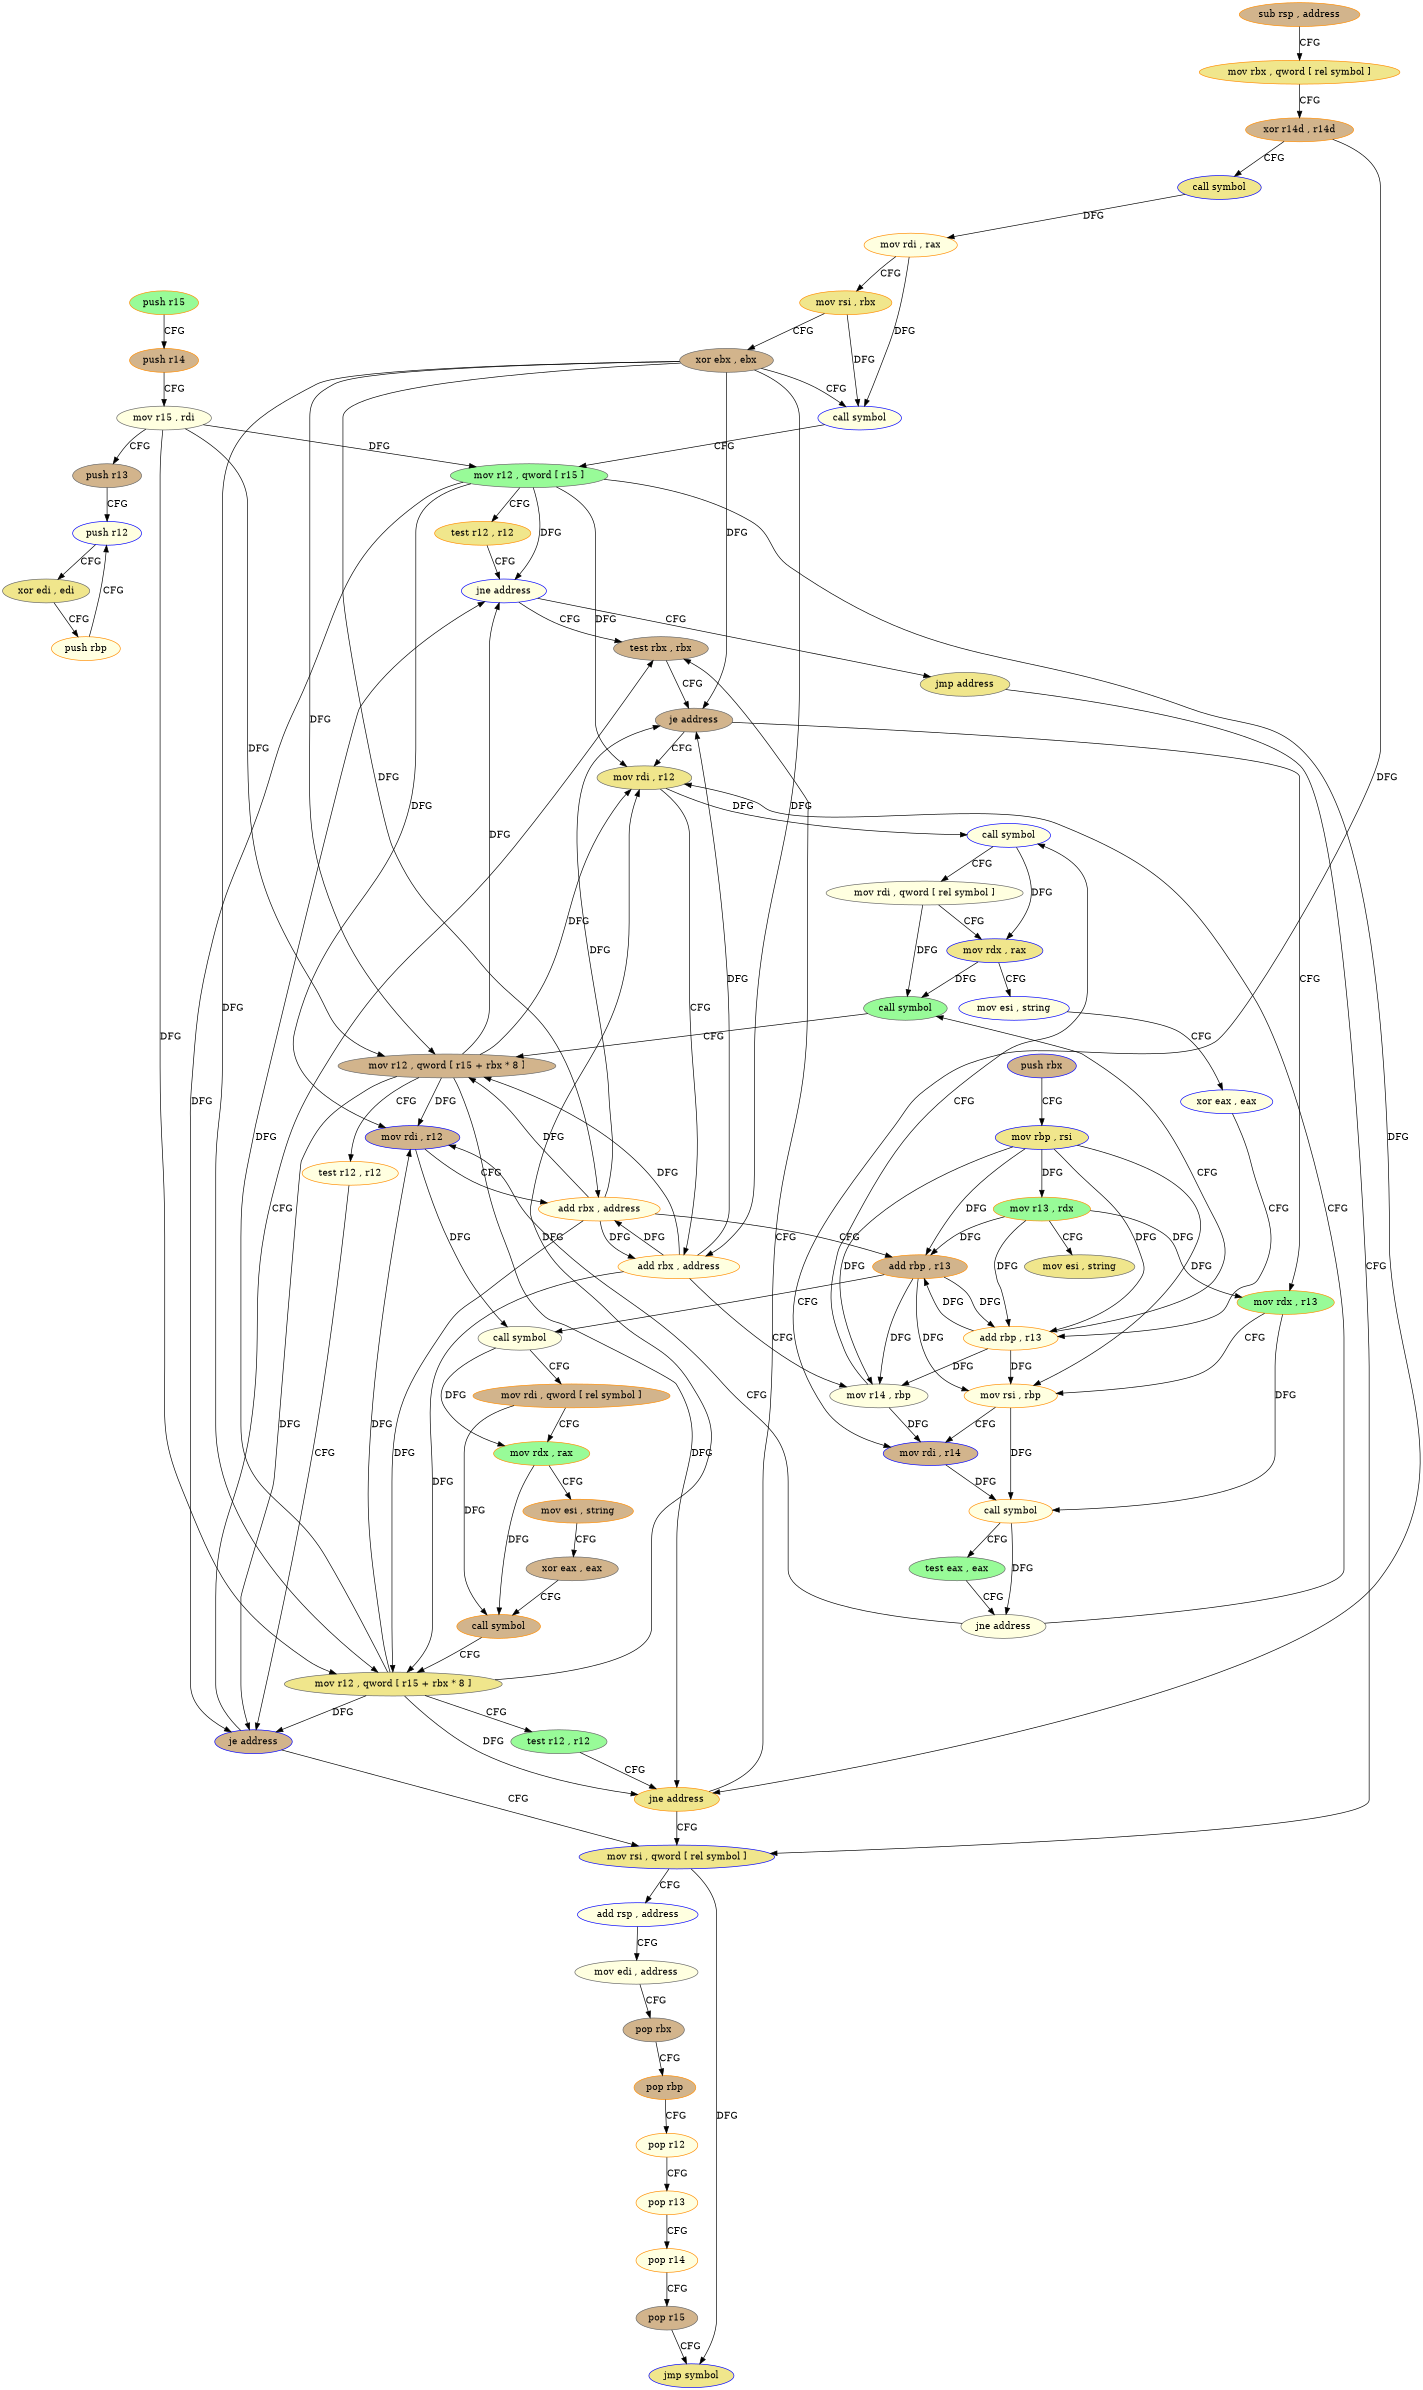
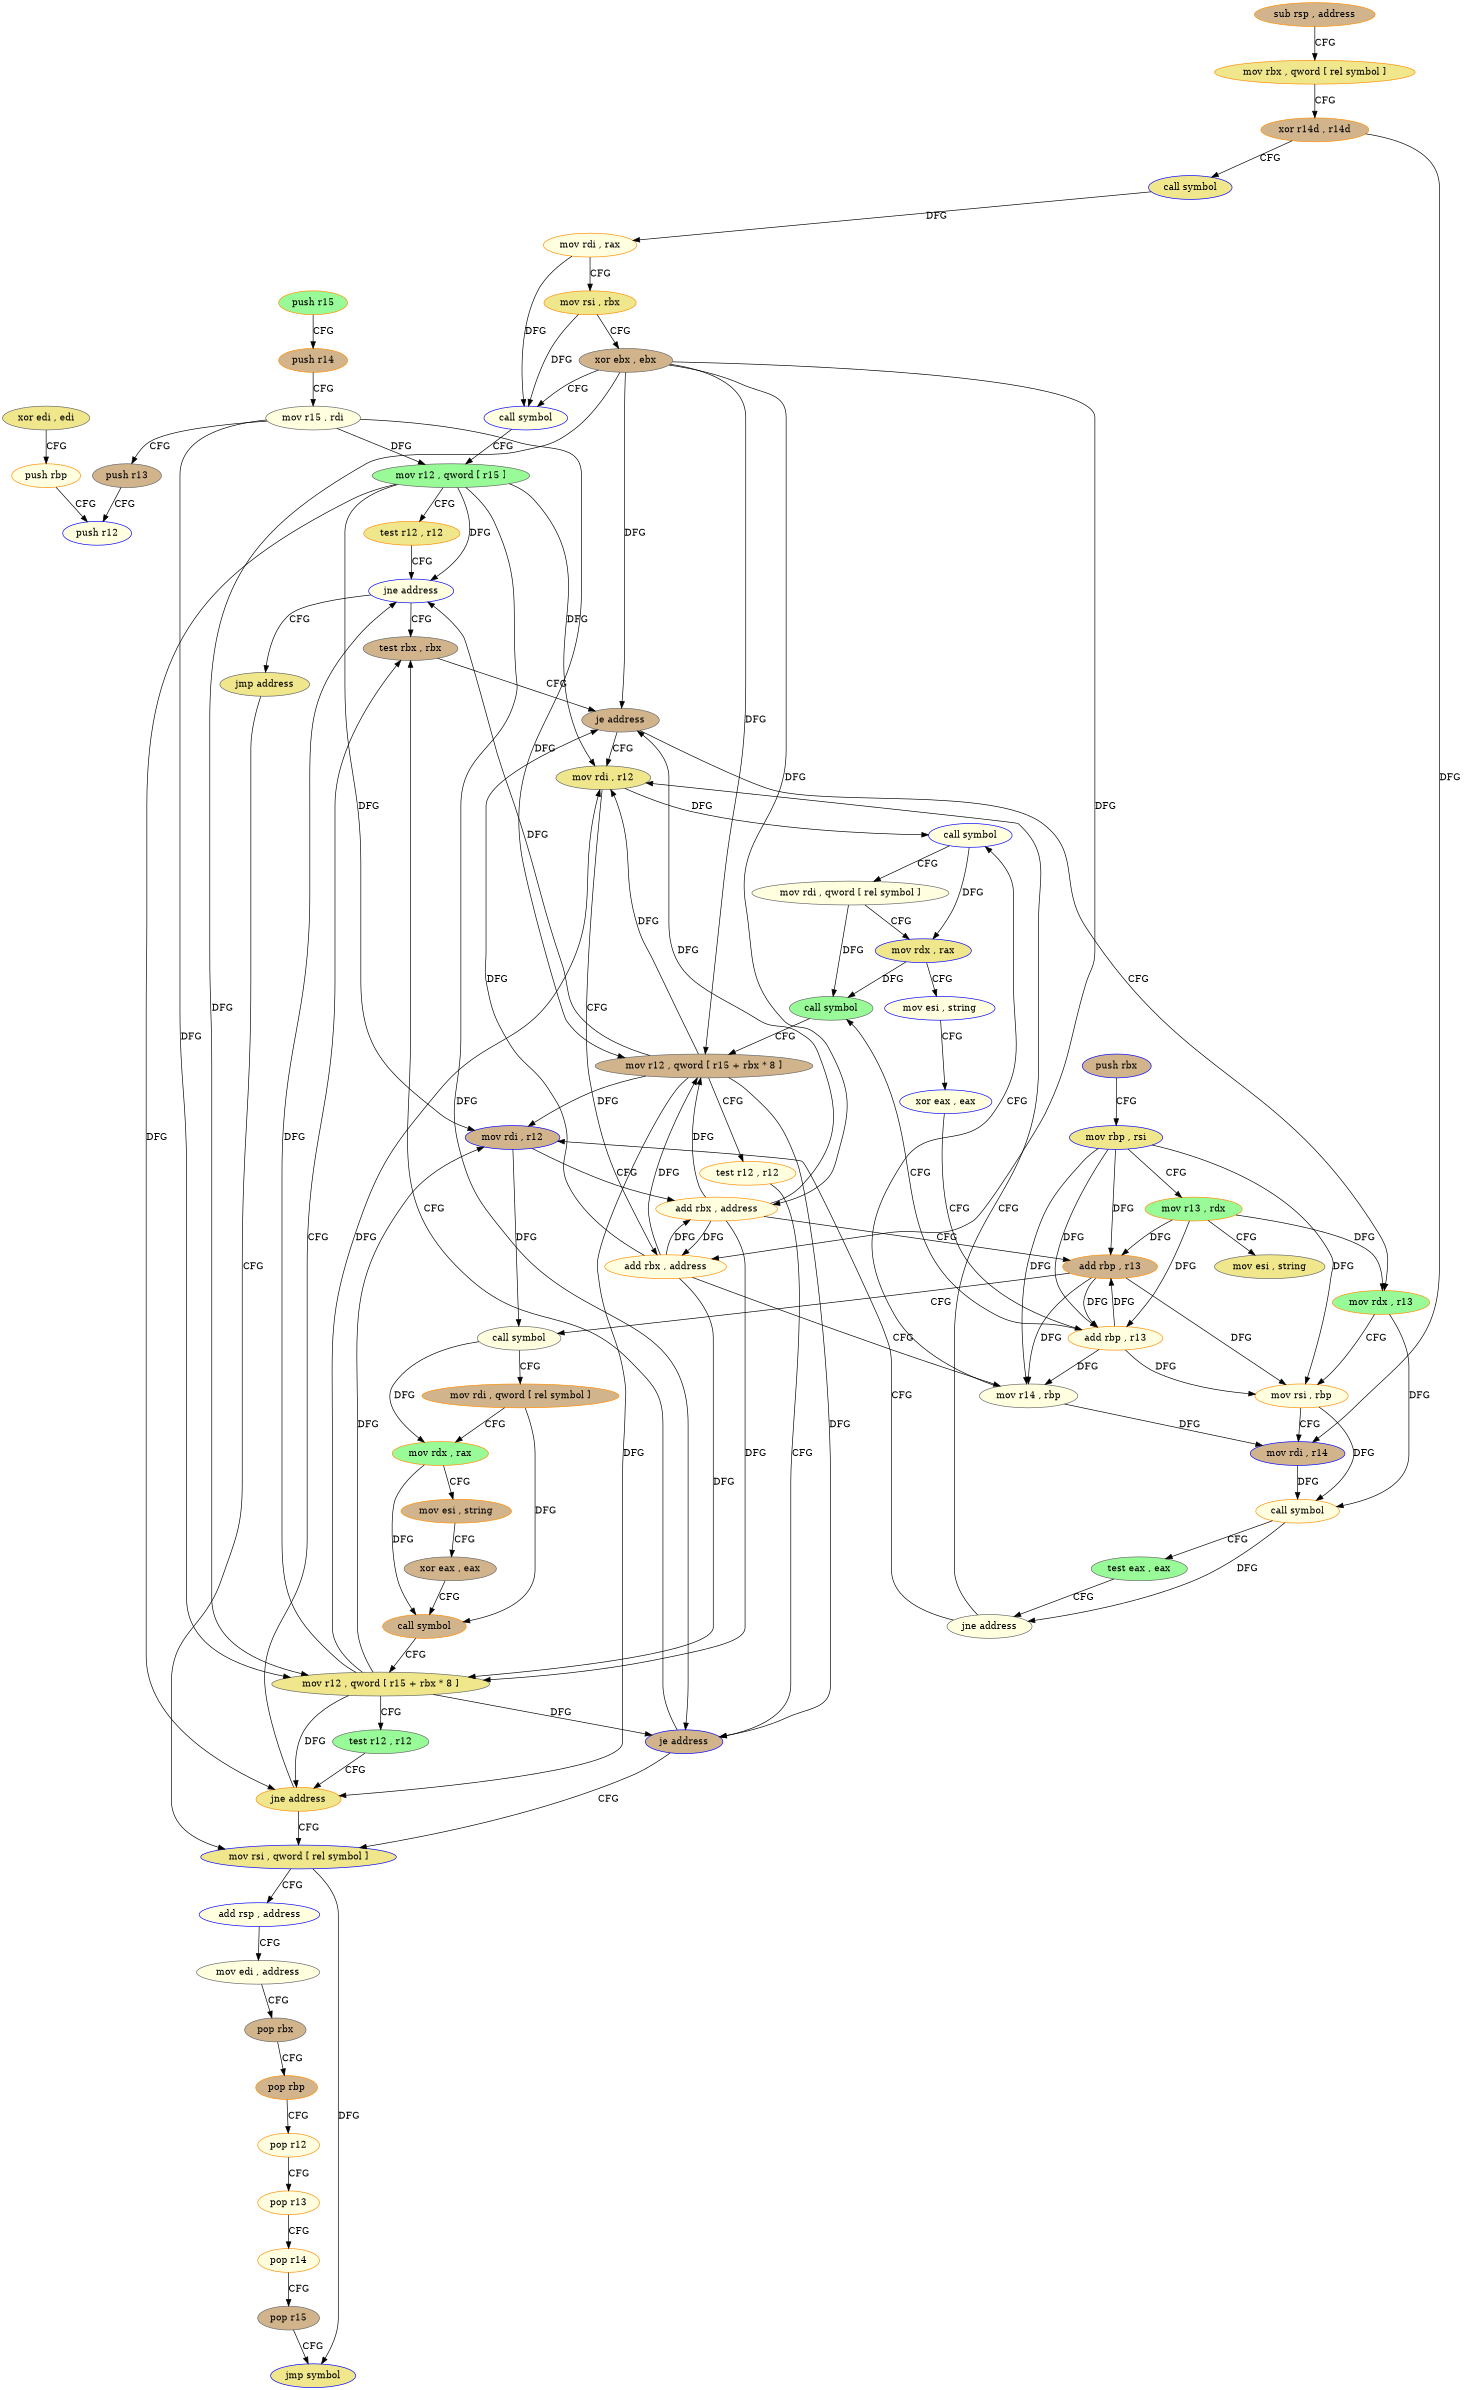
(79, 560) -> none
(1053, 1173) -> (1176, 1173)
